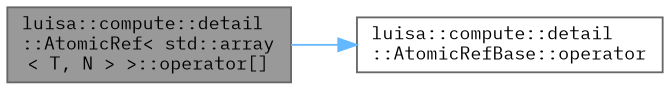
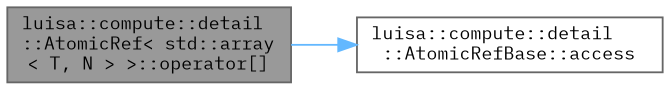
(510, 45) -> (510, 45)
